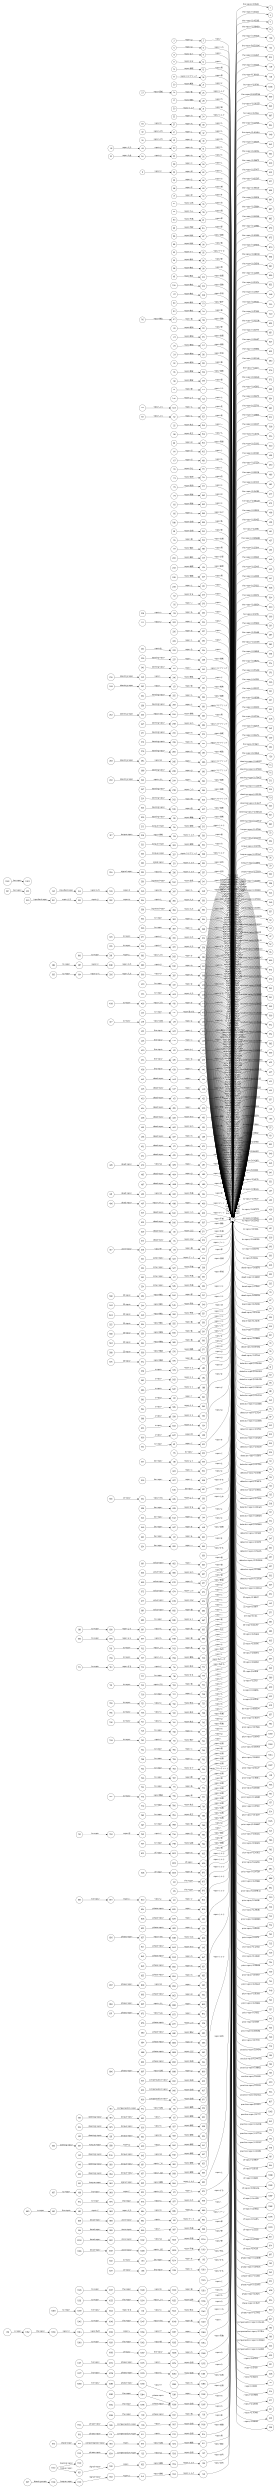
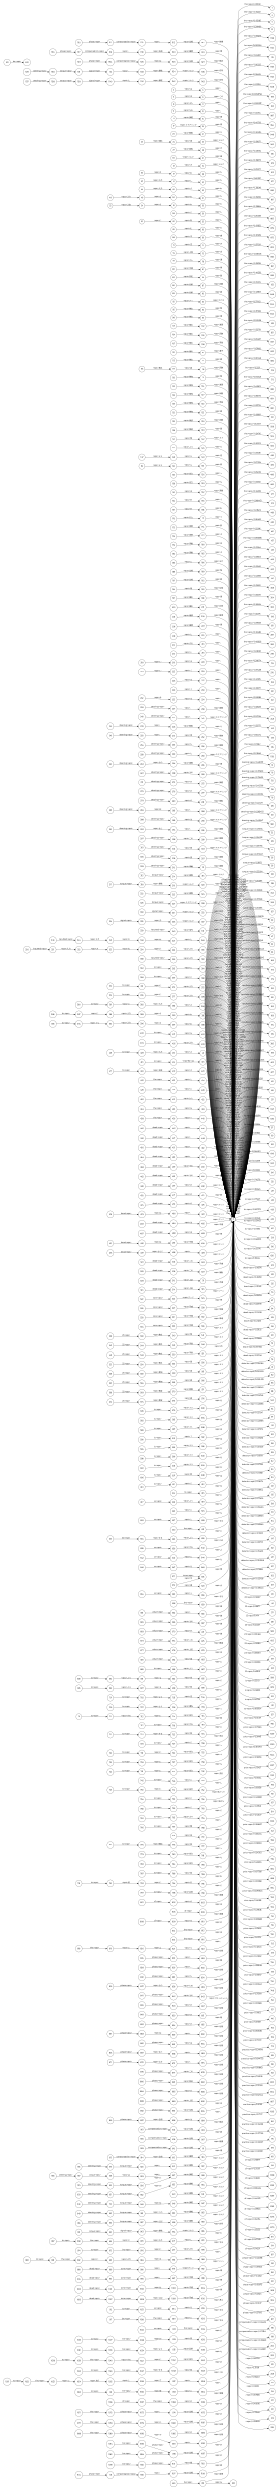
(158, 1250) -> (188, 1582)
(232, 1388) -> (232, 1861)
none -> (174, 1604)
(142, 1788) -> none
(157, 2146) -> (157, 2176)
none -> (188, 2329)
(66, 2466) -> (39, 72)
